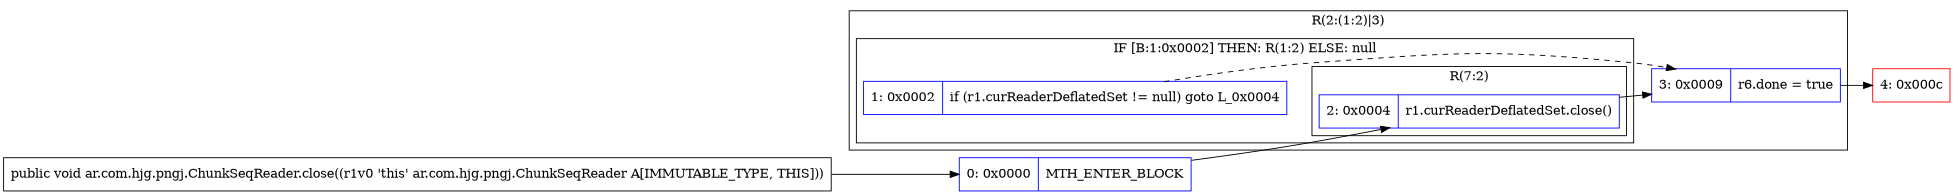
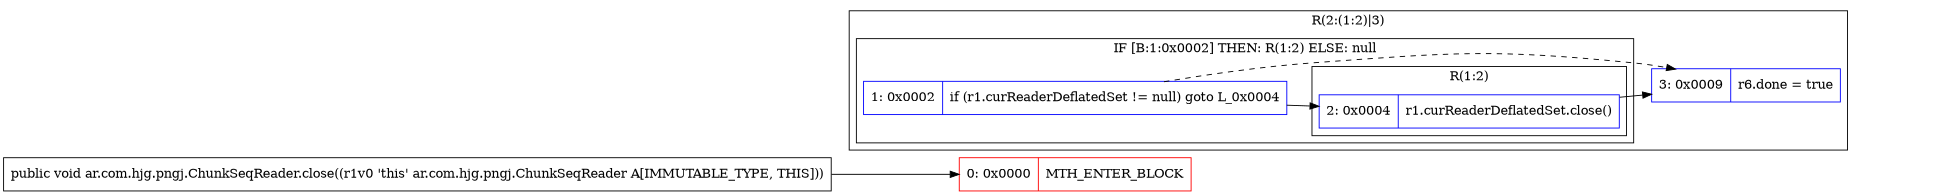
(1469, 77) -> (1469, 77)
(1911, 85) -> none
(1286, 147) -> (1298, 106)
(1075, 174) -> (1075, 174)
